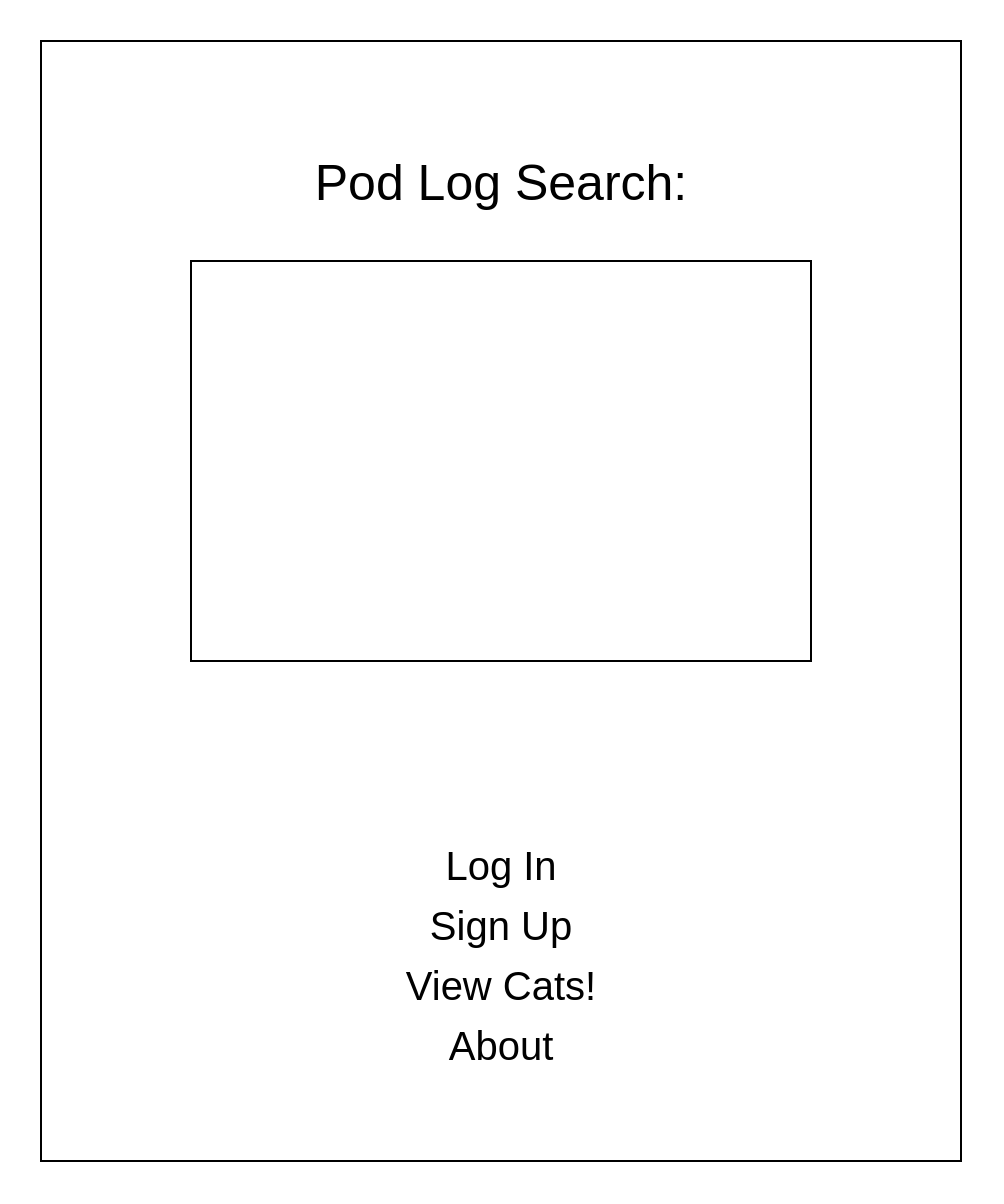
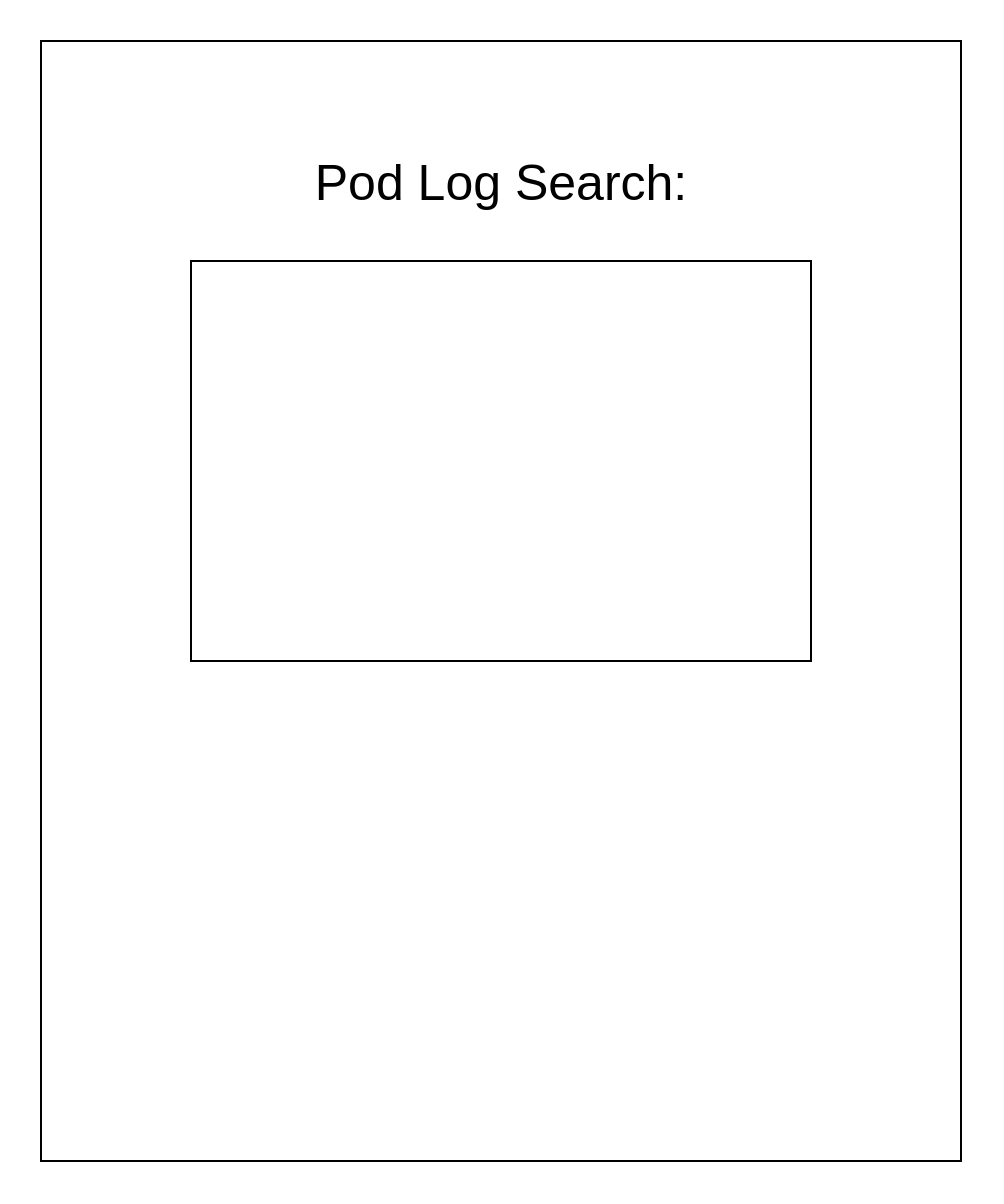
(501, 951) -> none
